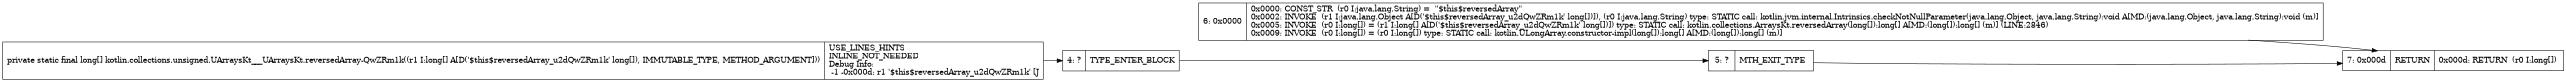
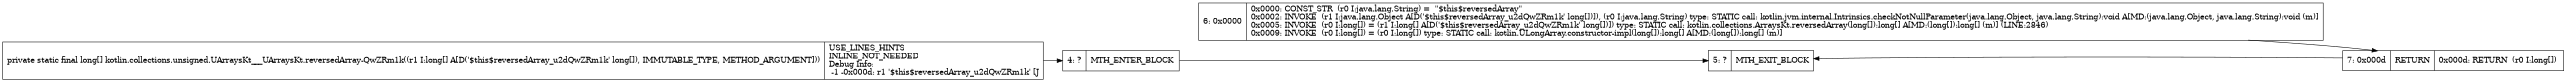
(1132, 60) -> (1132, 60)
(1772, 60) -> (1772, 60)
(2075, 64) -> (2081, 57)
